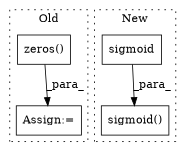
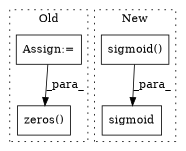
(46, 81) -> (47, 81)
(133, 81) -> (134, 81)
